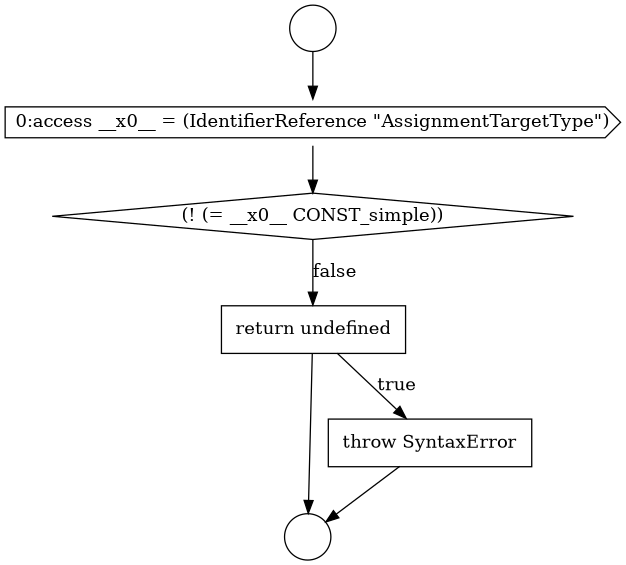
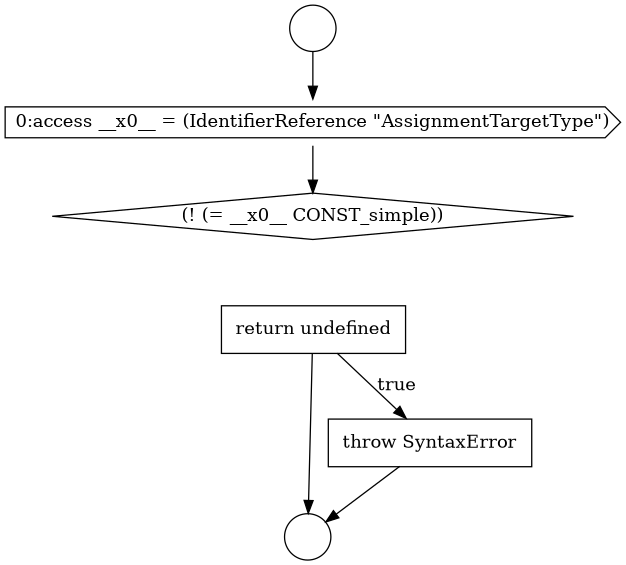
(313, 266) -> none
